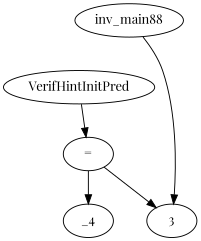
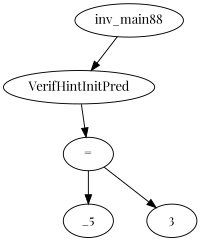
(172, 113) -> (107, 50)
(88, 221) -> (88, 221)
